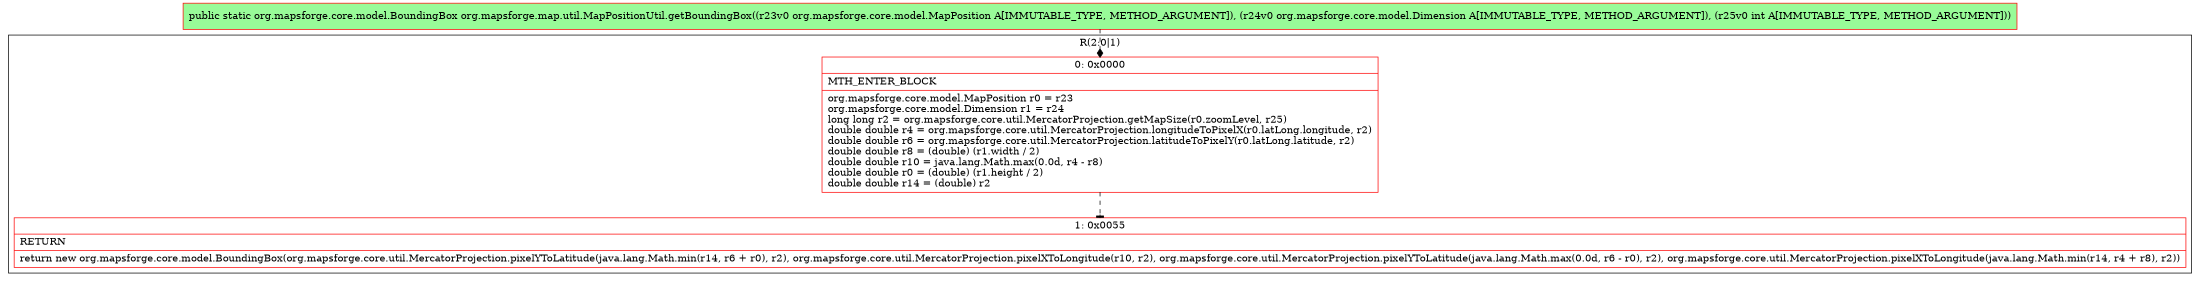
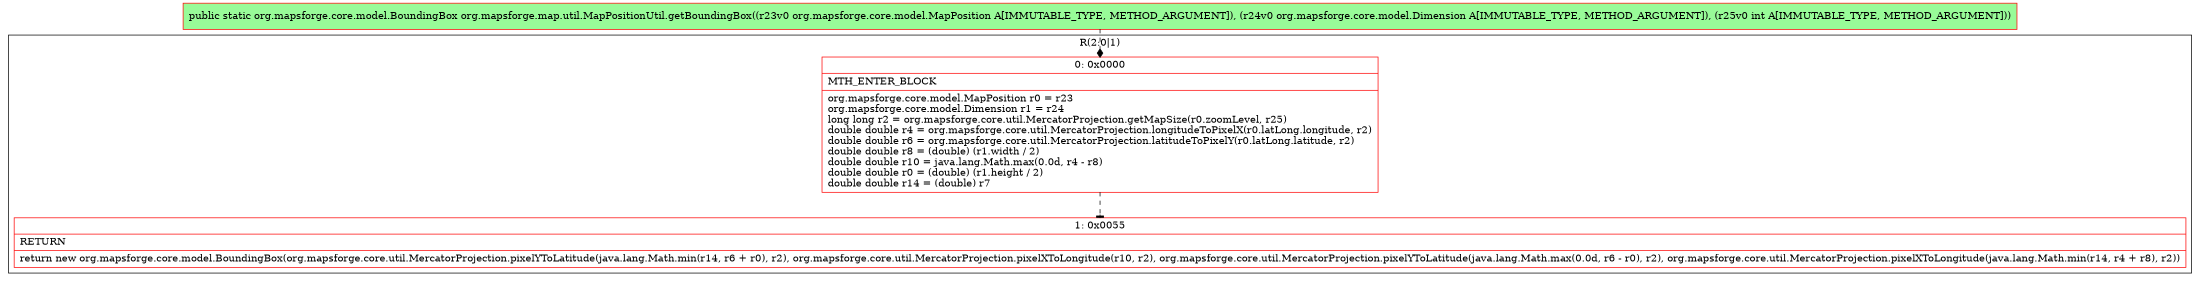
(909, 183) -> (909, 183)
